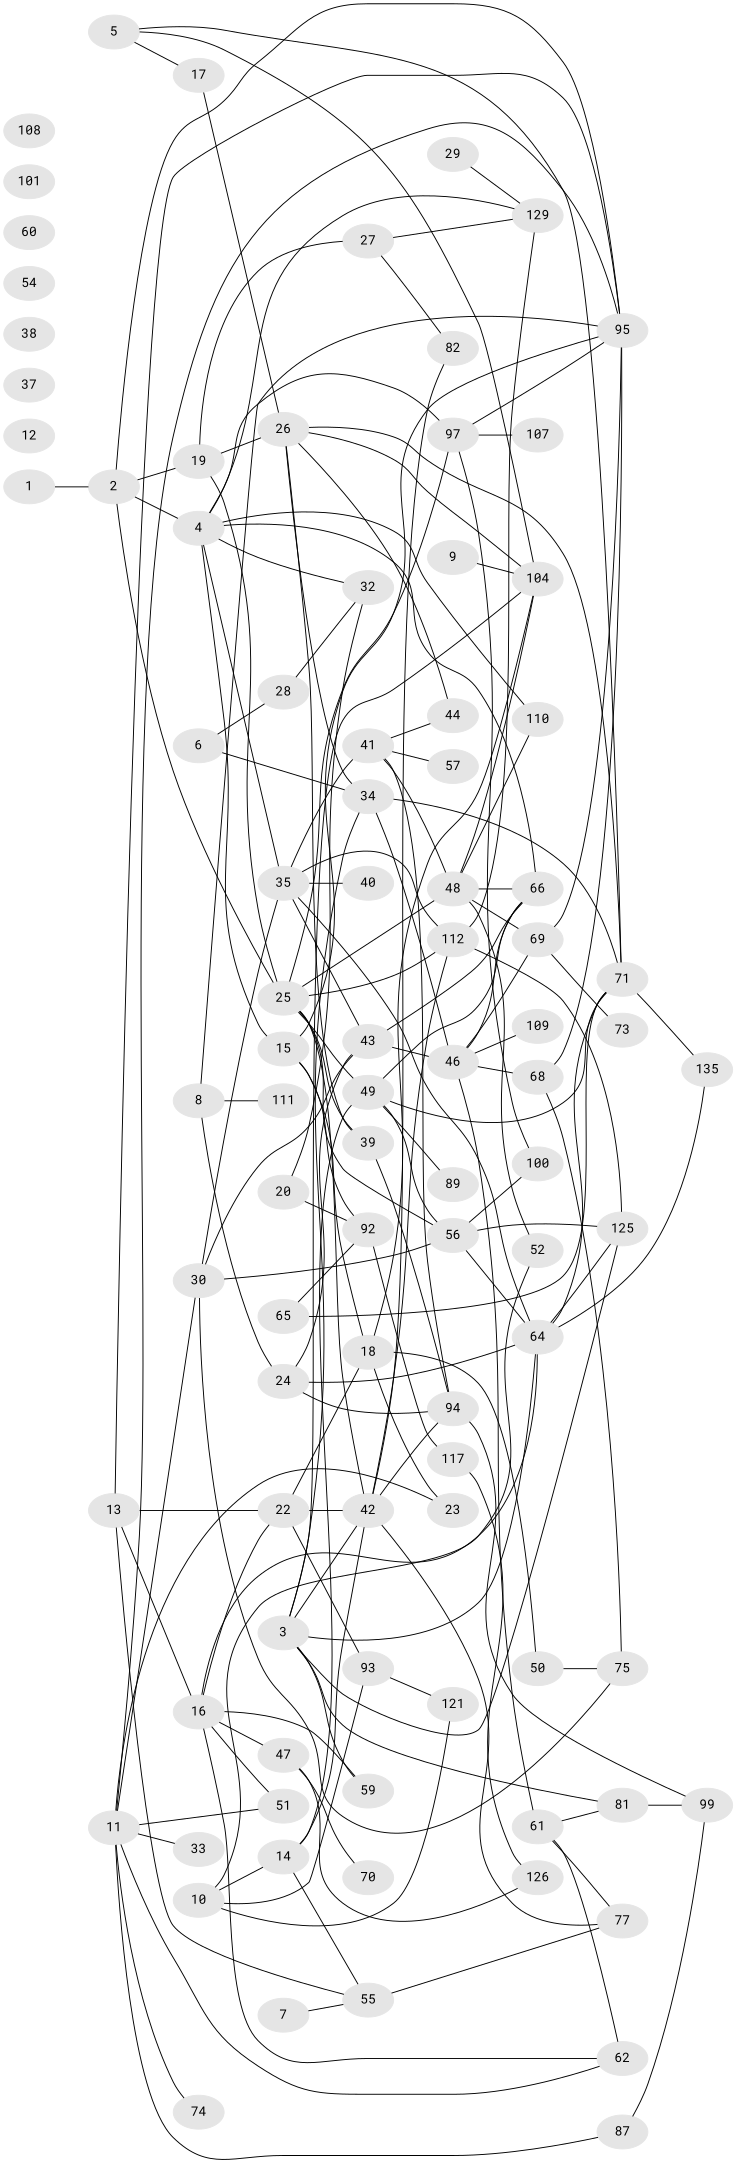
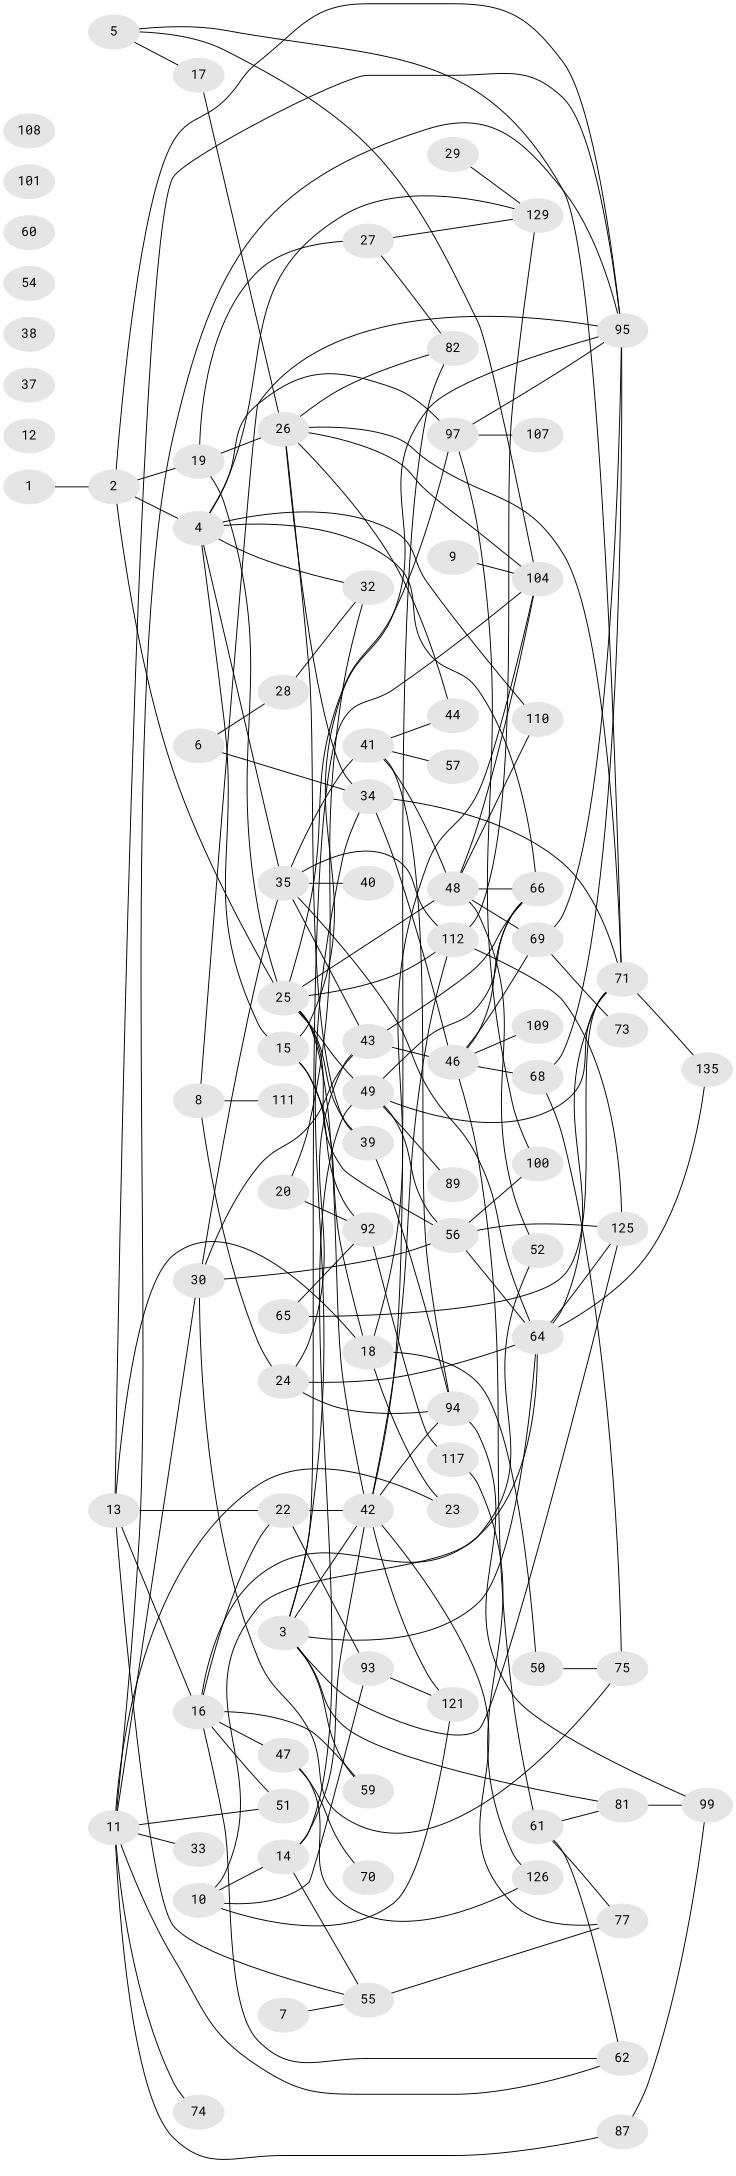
none -> (352, 384)
(331, 1422) -> (164, 1267)
none -> (399, 1612)
